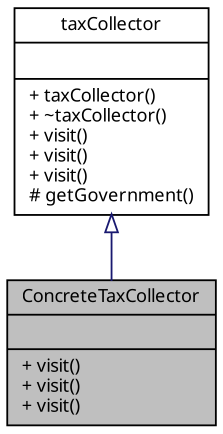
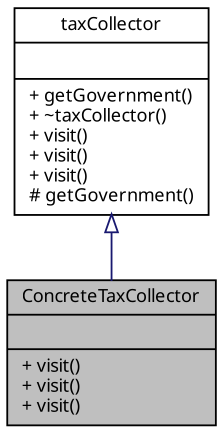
(93, 96) -> (112, 96)
